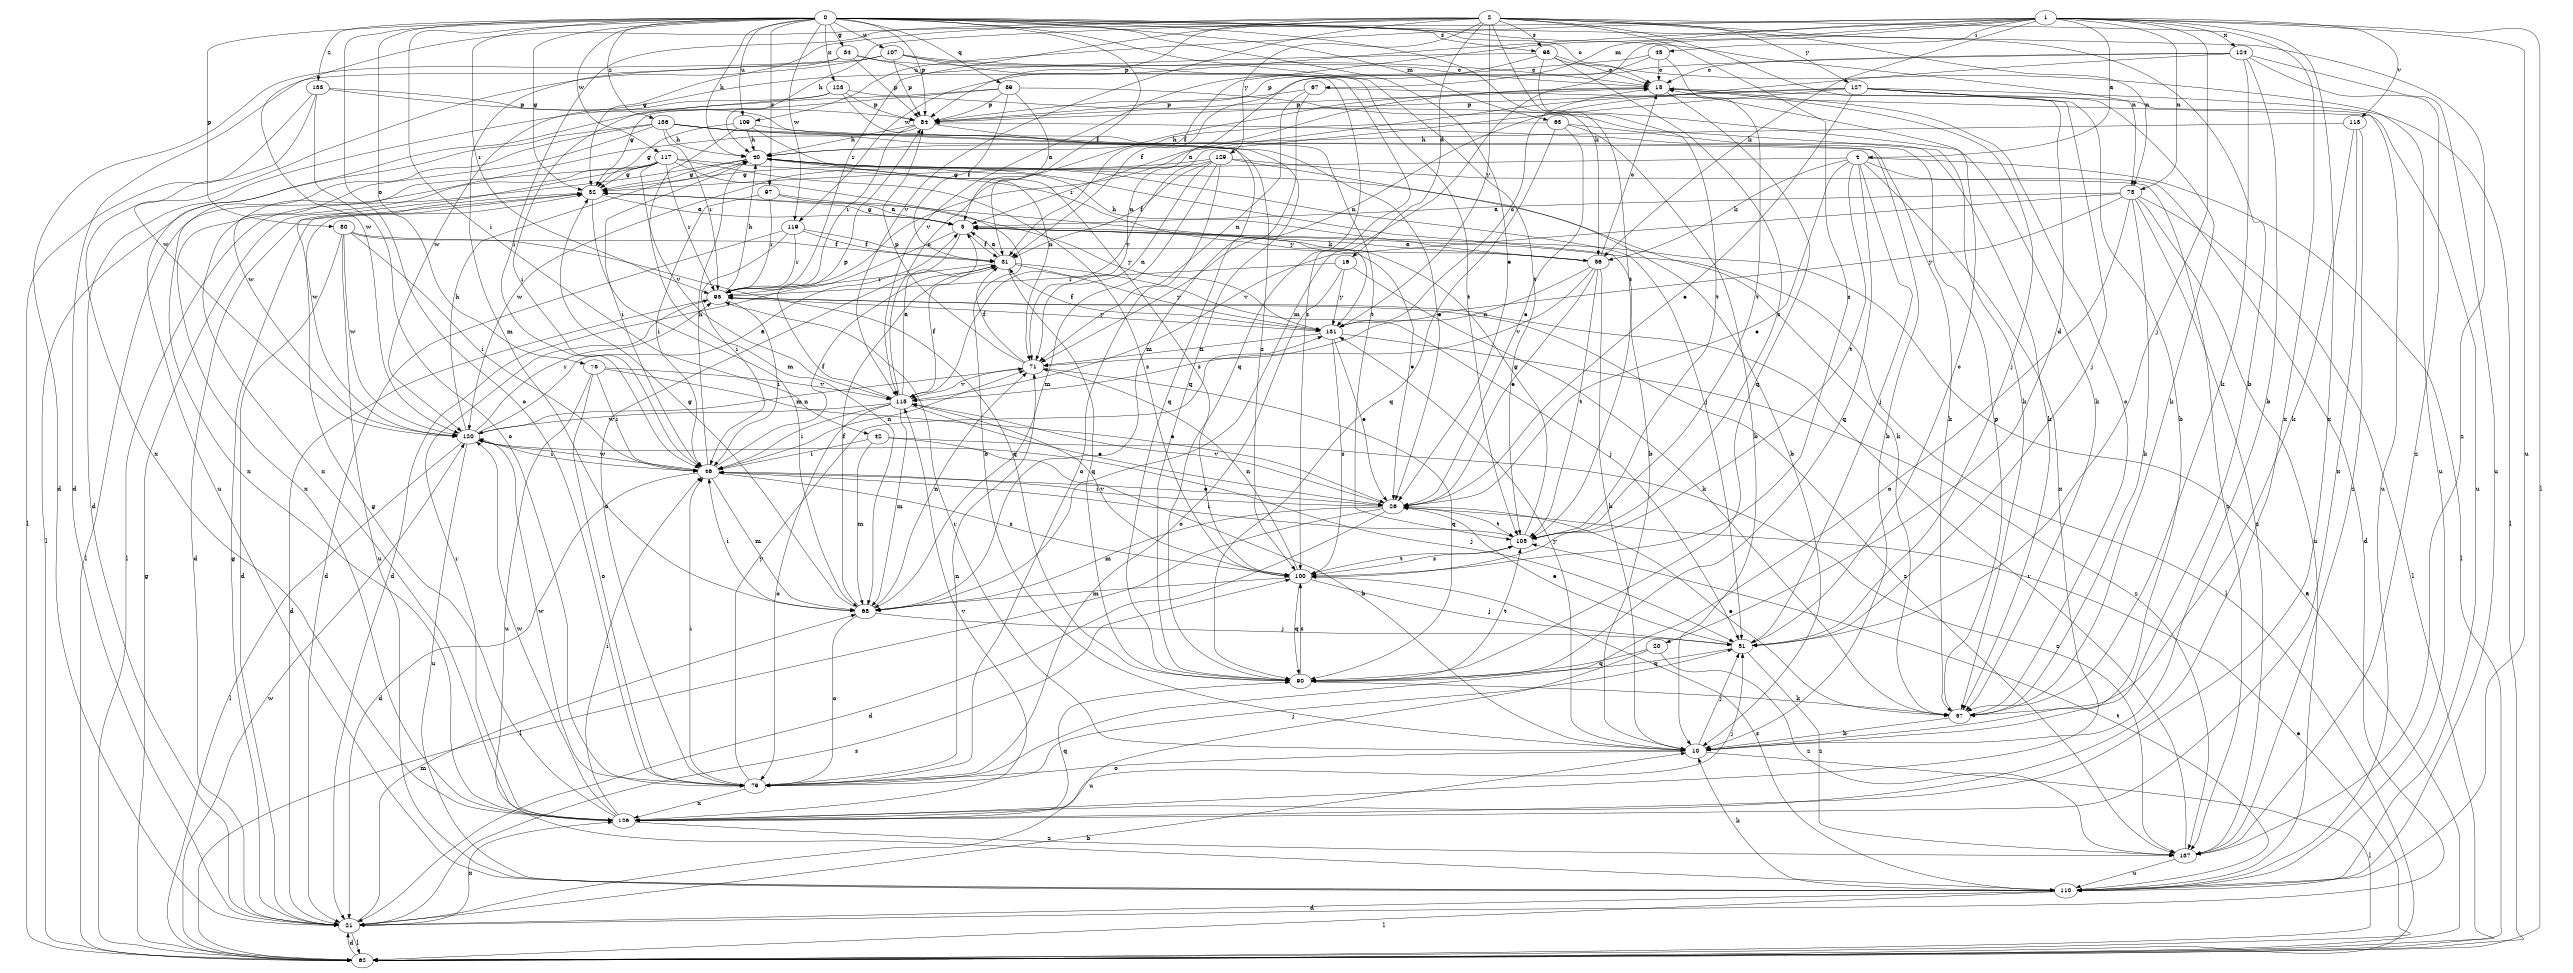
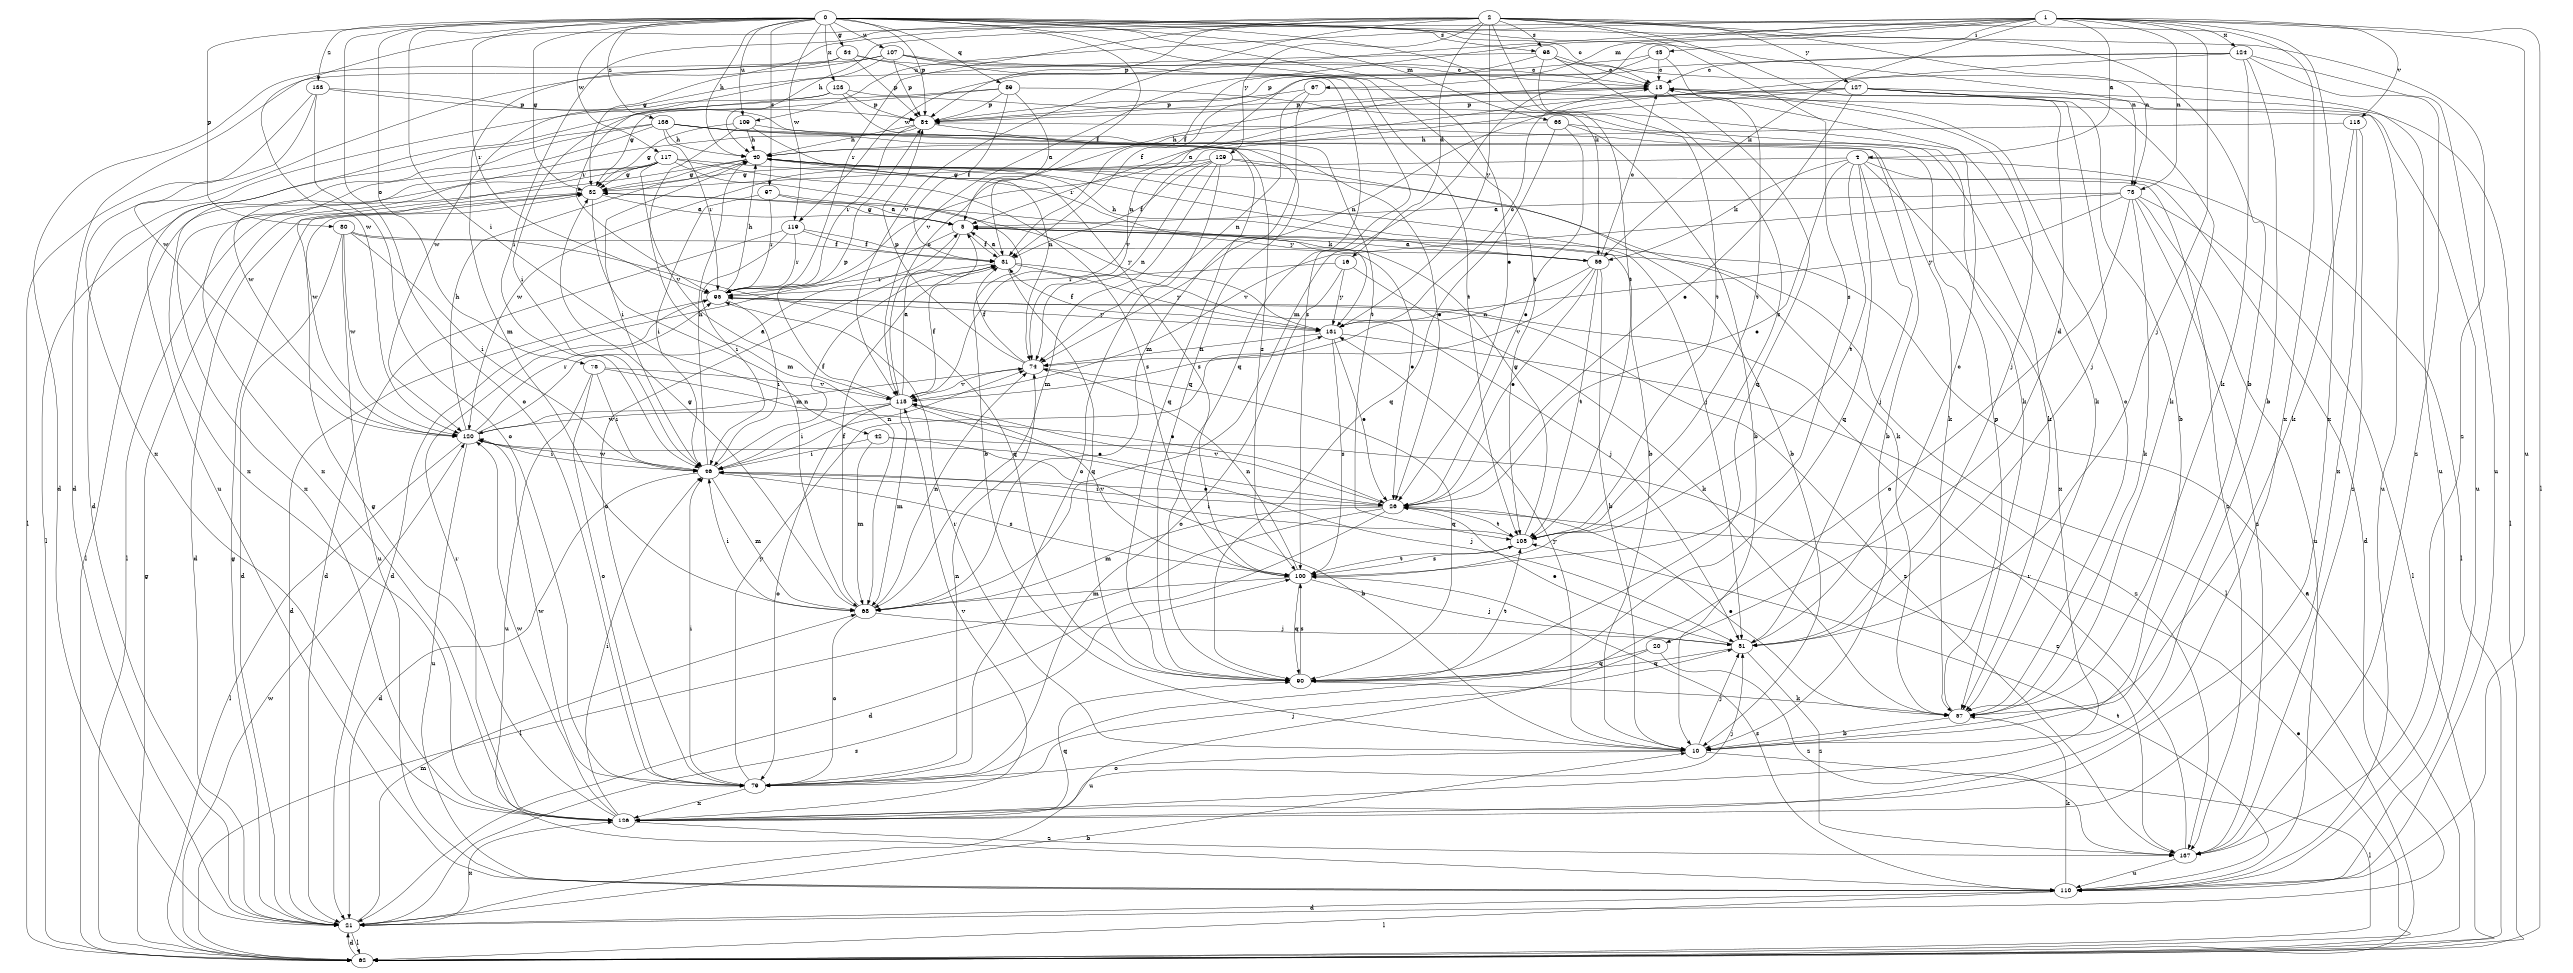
(685, 227) -> (619, 124)
(1033, 367) -> (1033, 367)
(1847, 885) -> (2066, 775)
